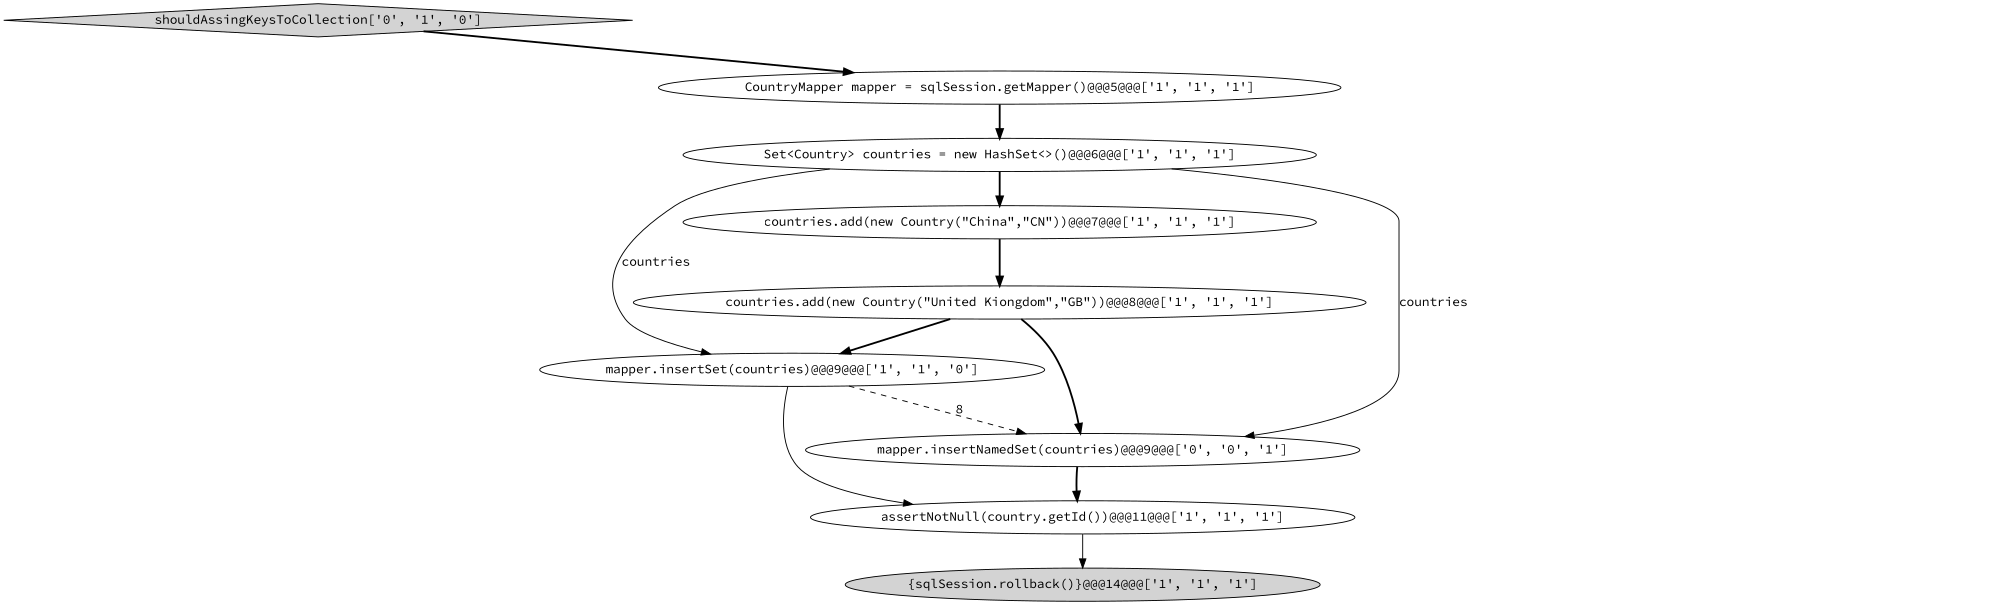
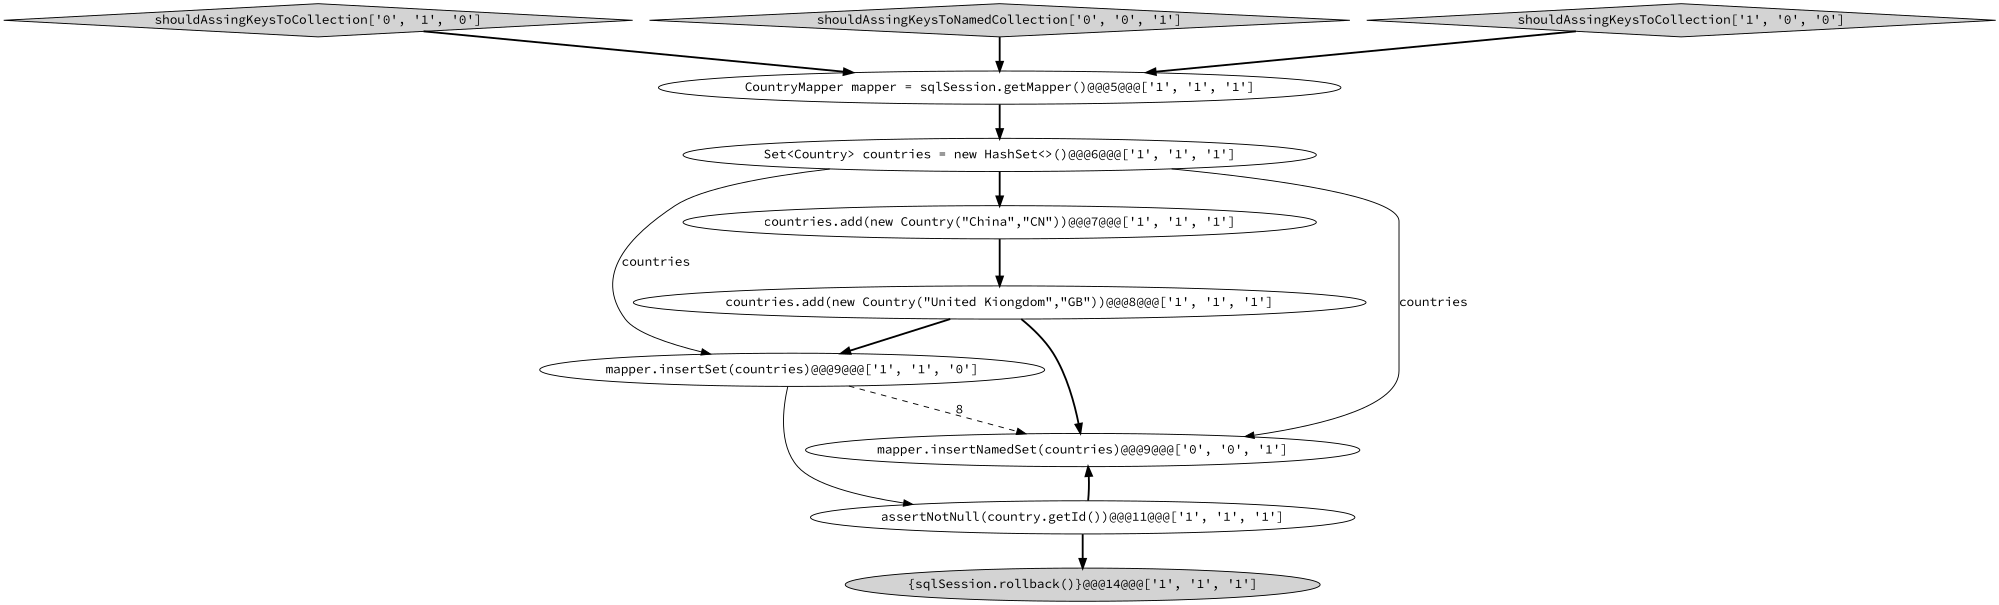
none -> (1000, 20)
none -> (1681, 20)
(1077, 479) -> (1089, 488)
(1083, 546) -> (1083, 546)
